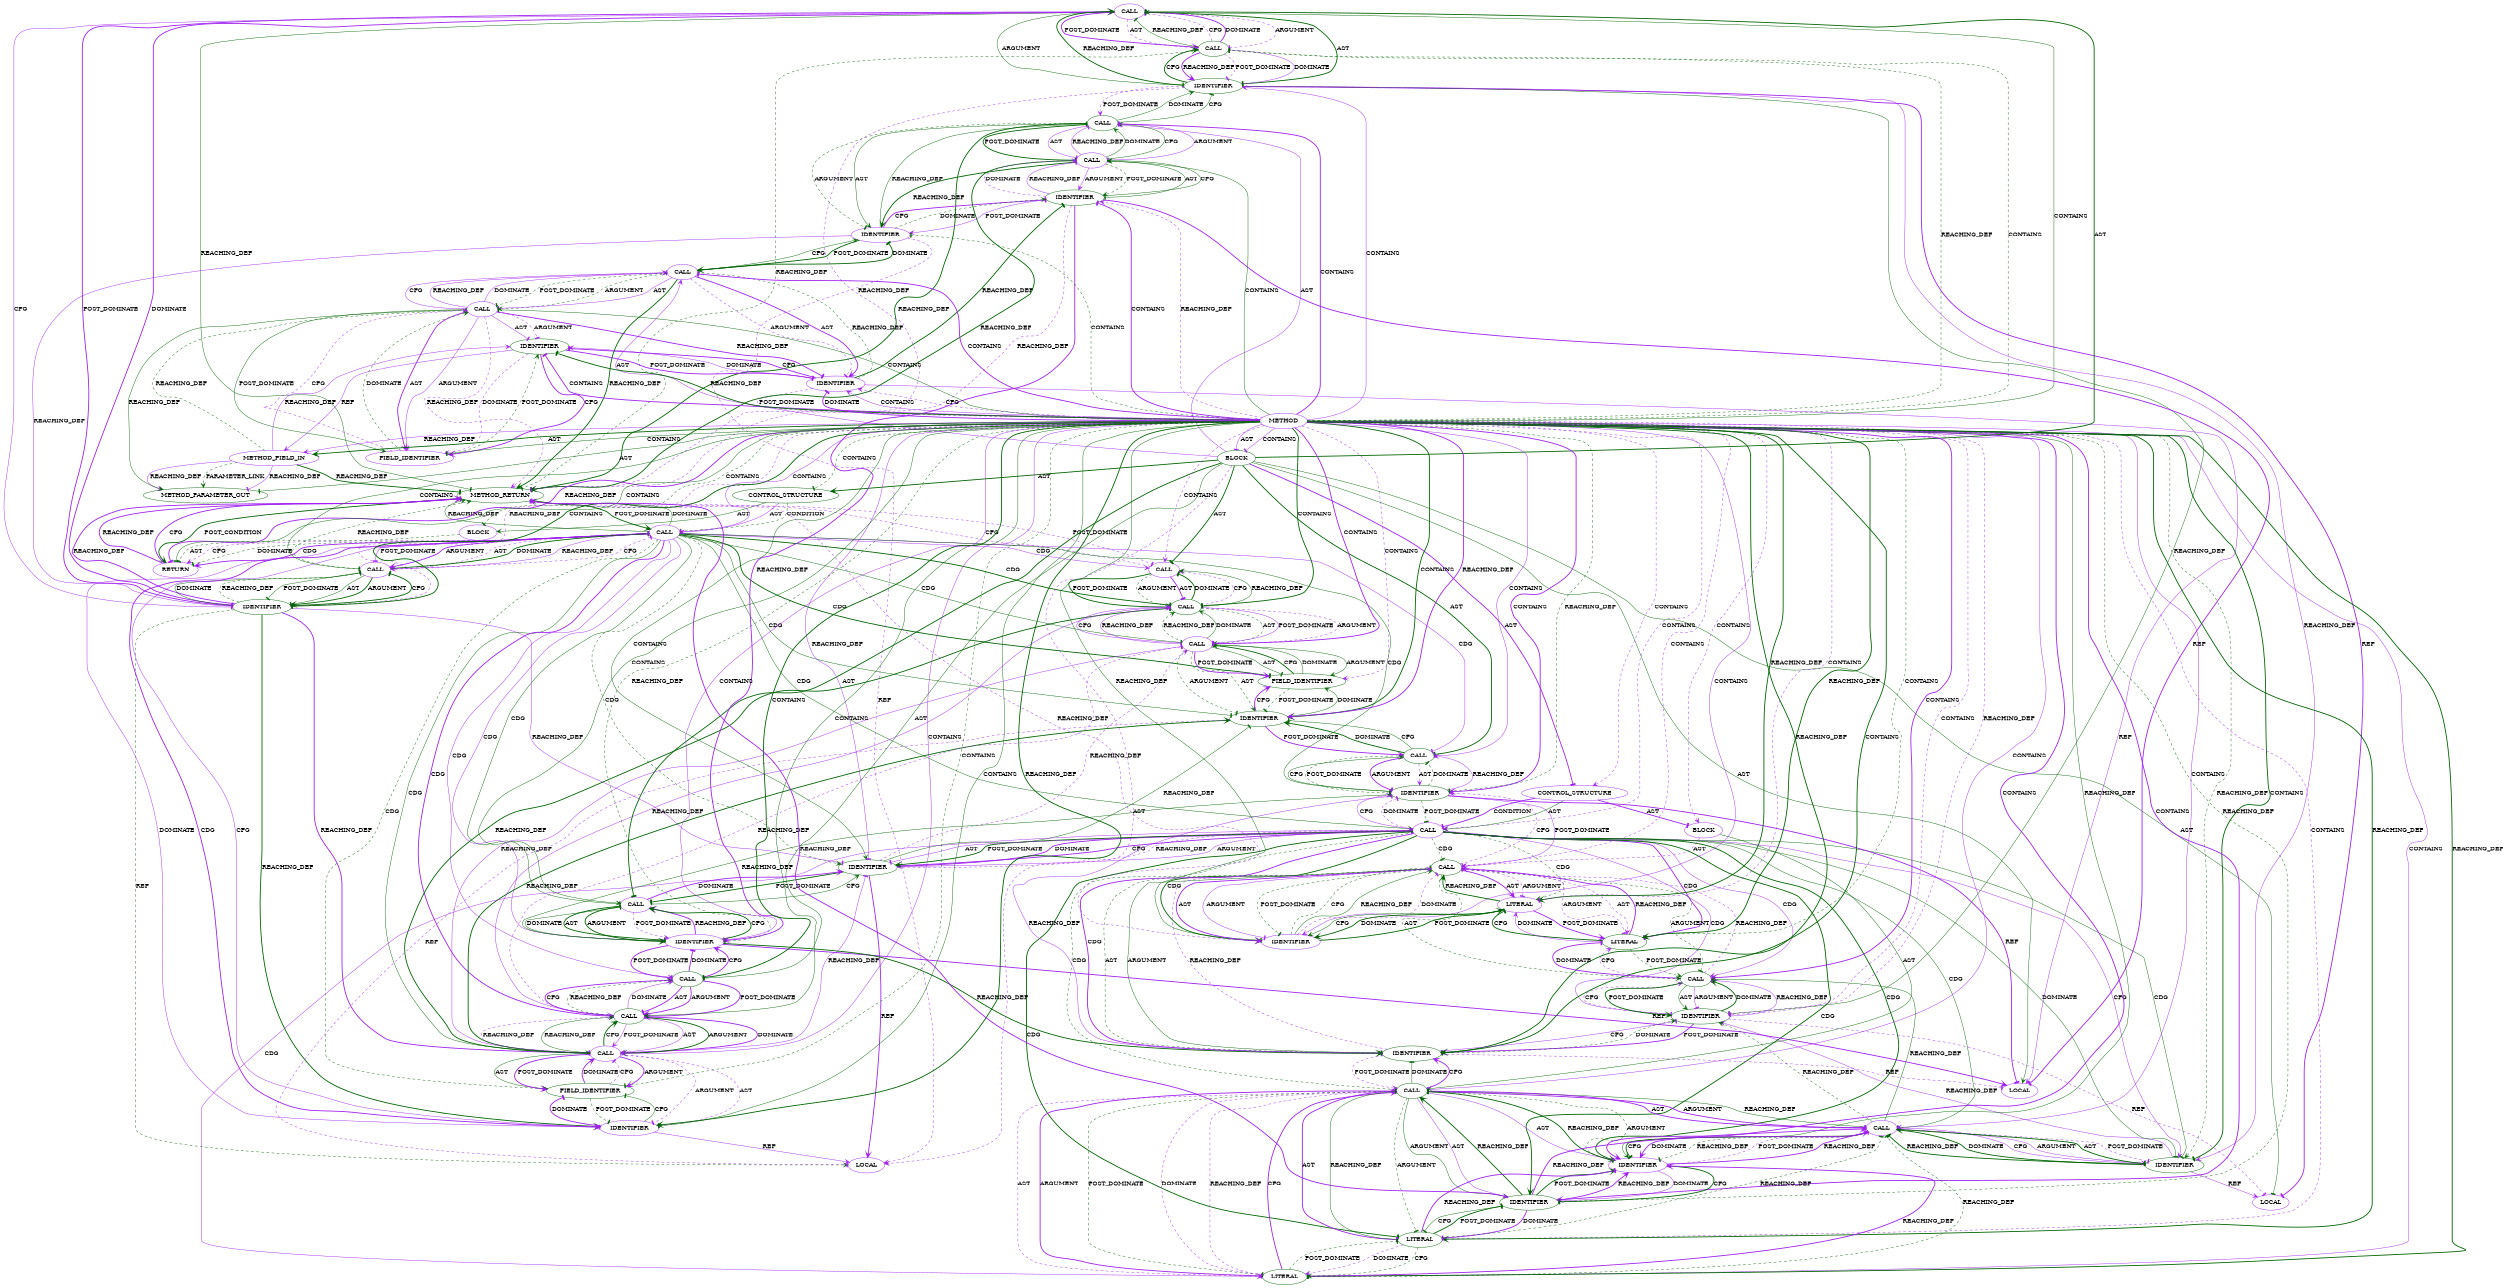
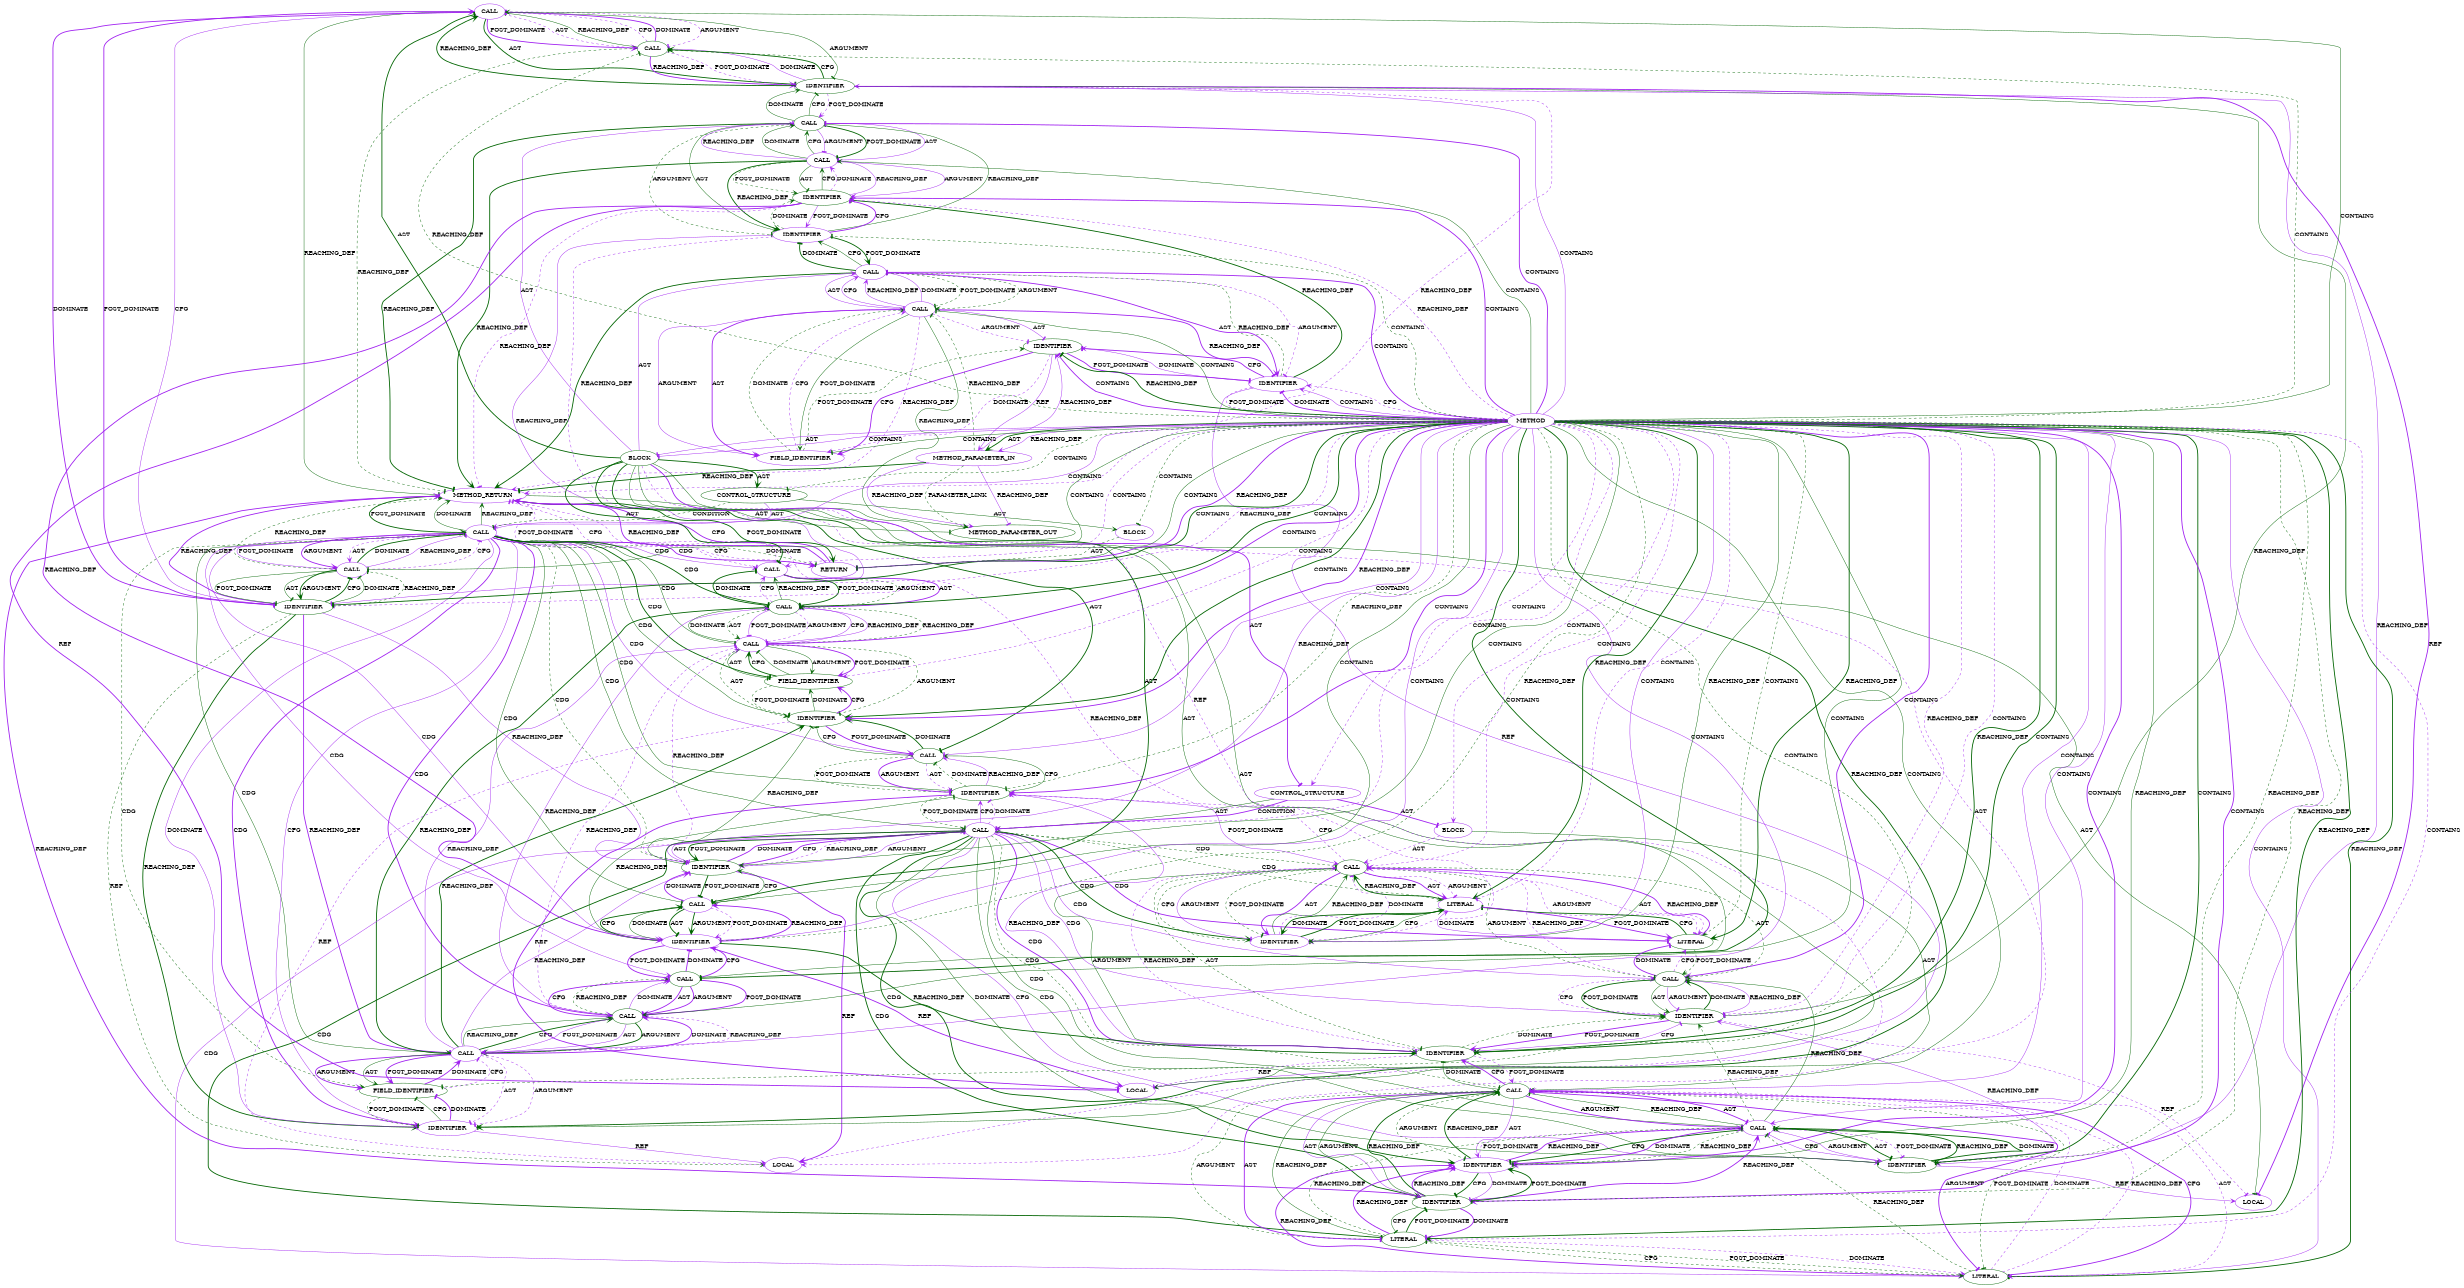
(684, 442) -> (821, 525)
(274, 458) -> (974, 458)
(500, 495) -> (483, 495)
(233, 533) -> (775, 533)
